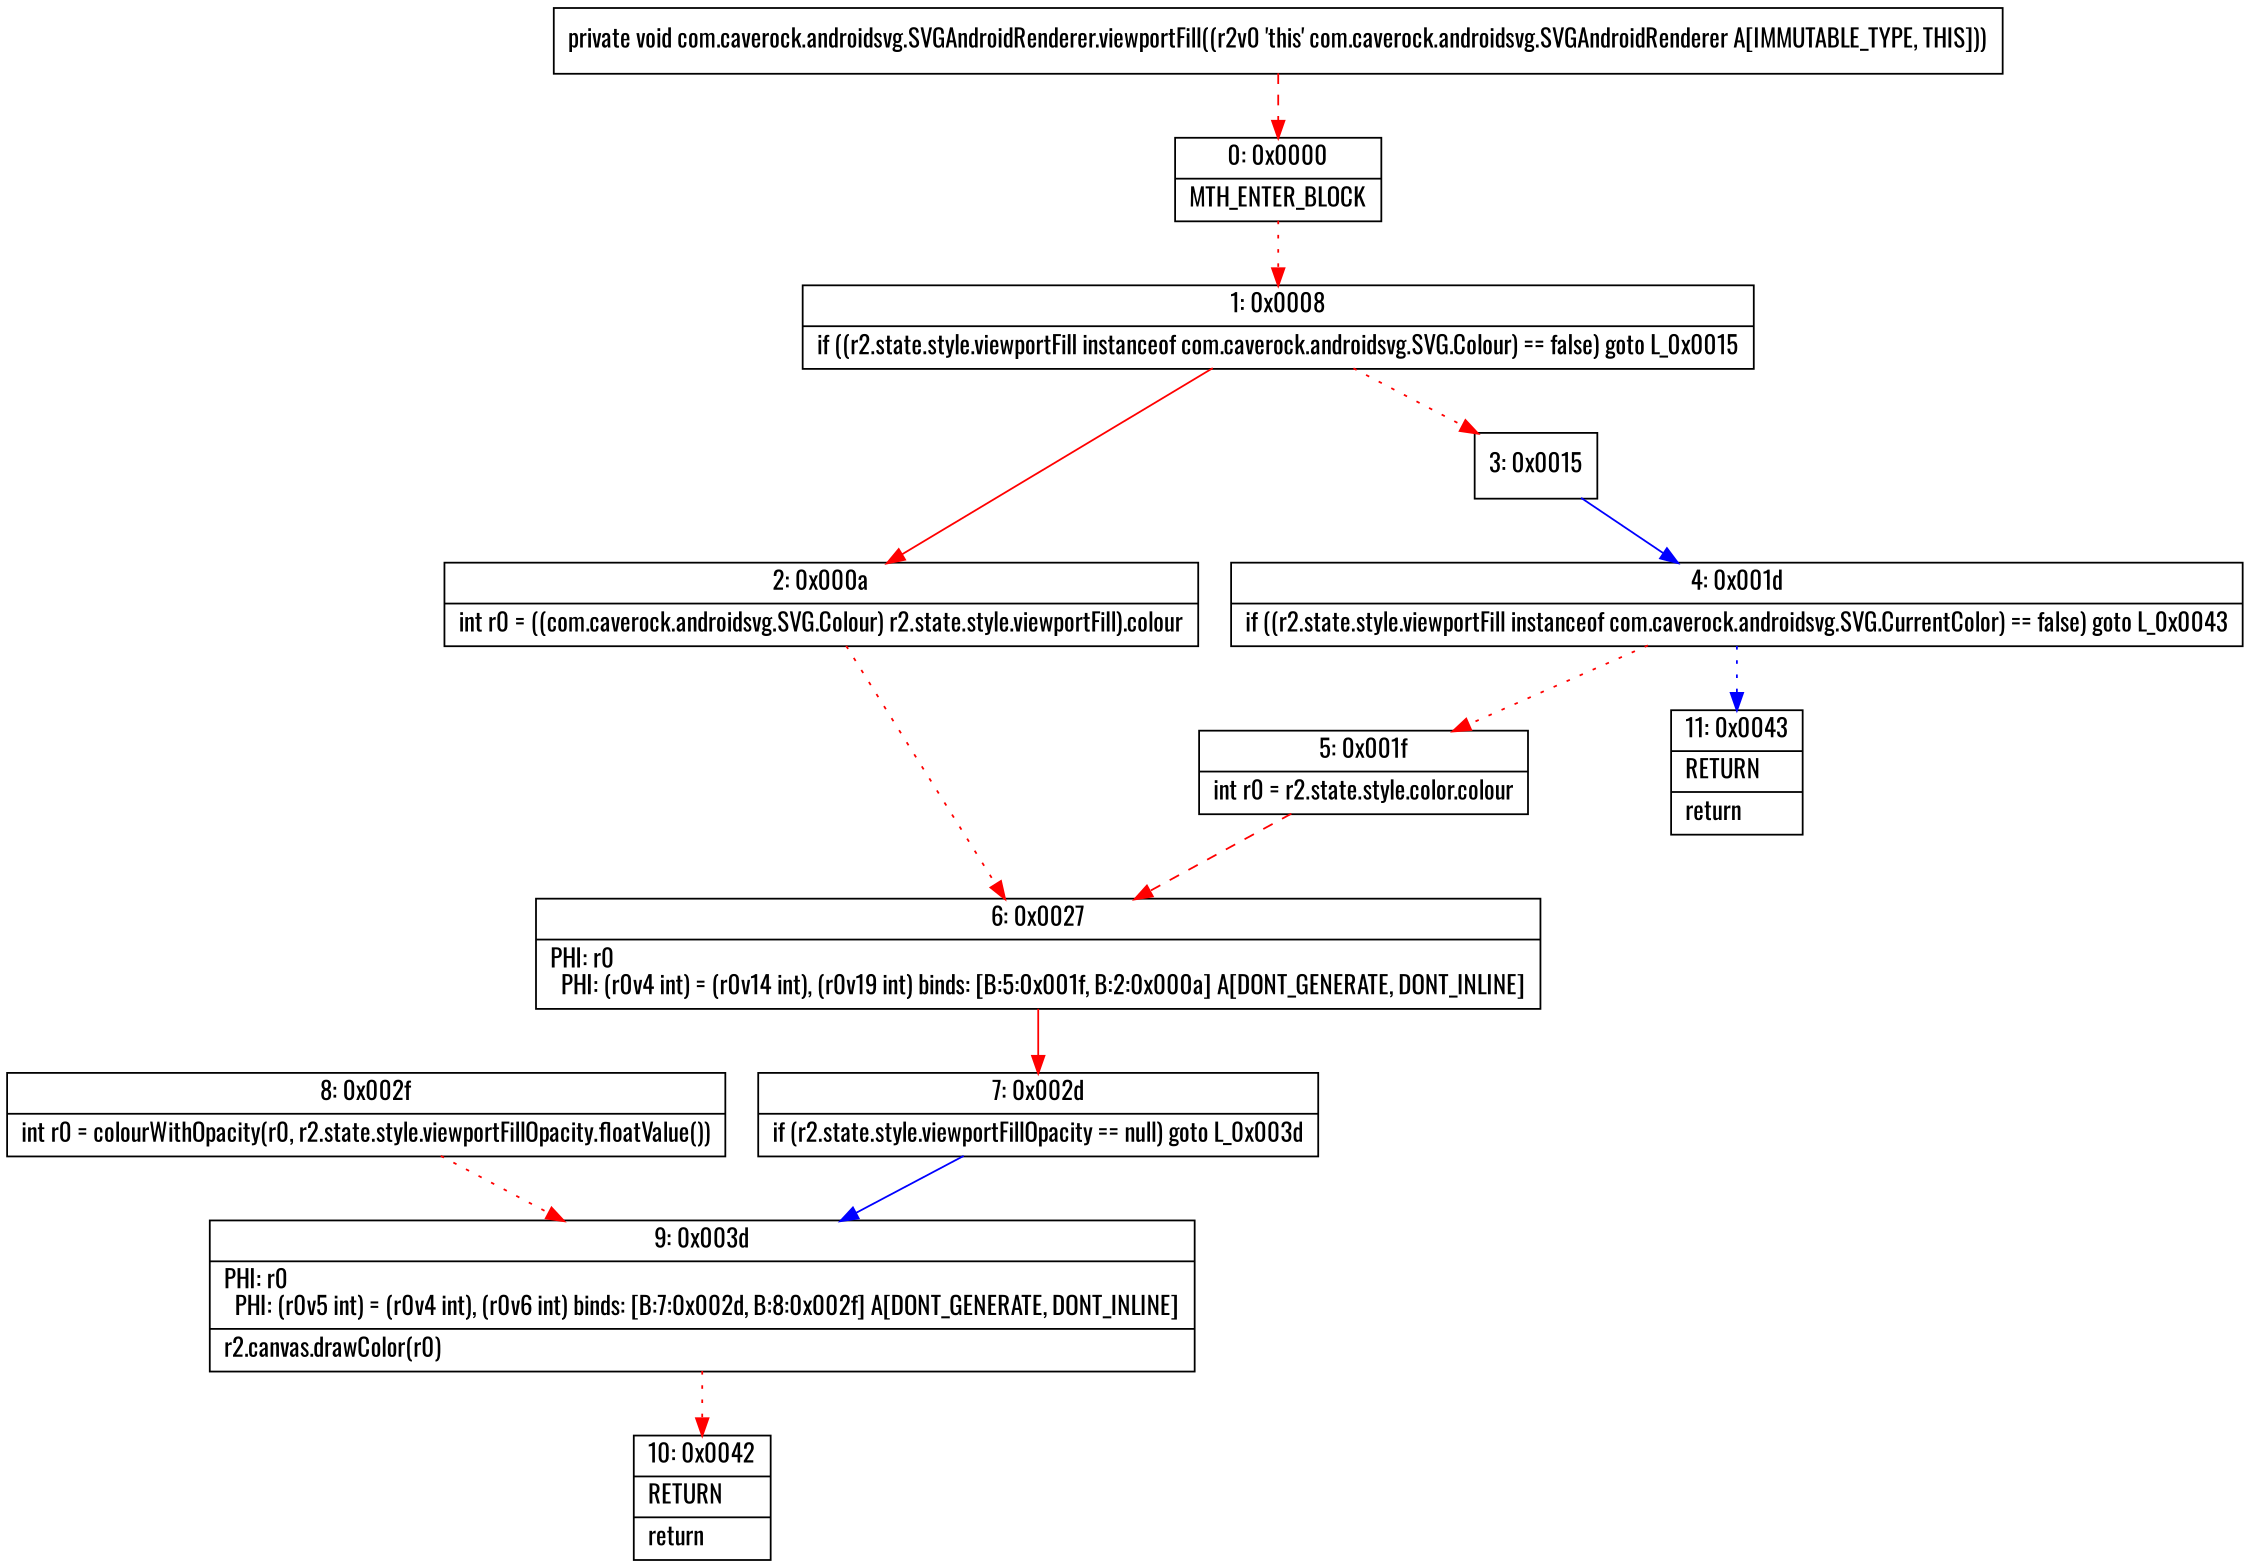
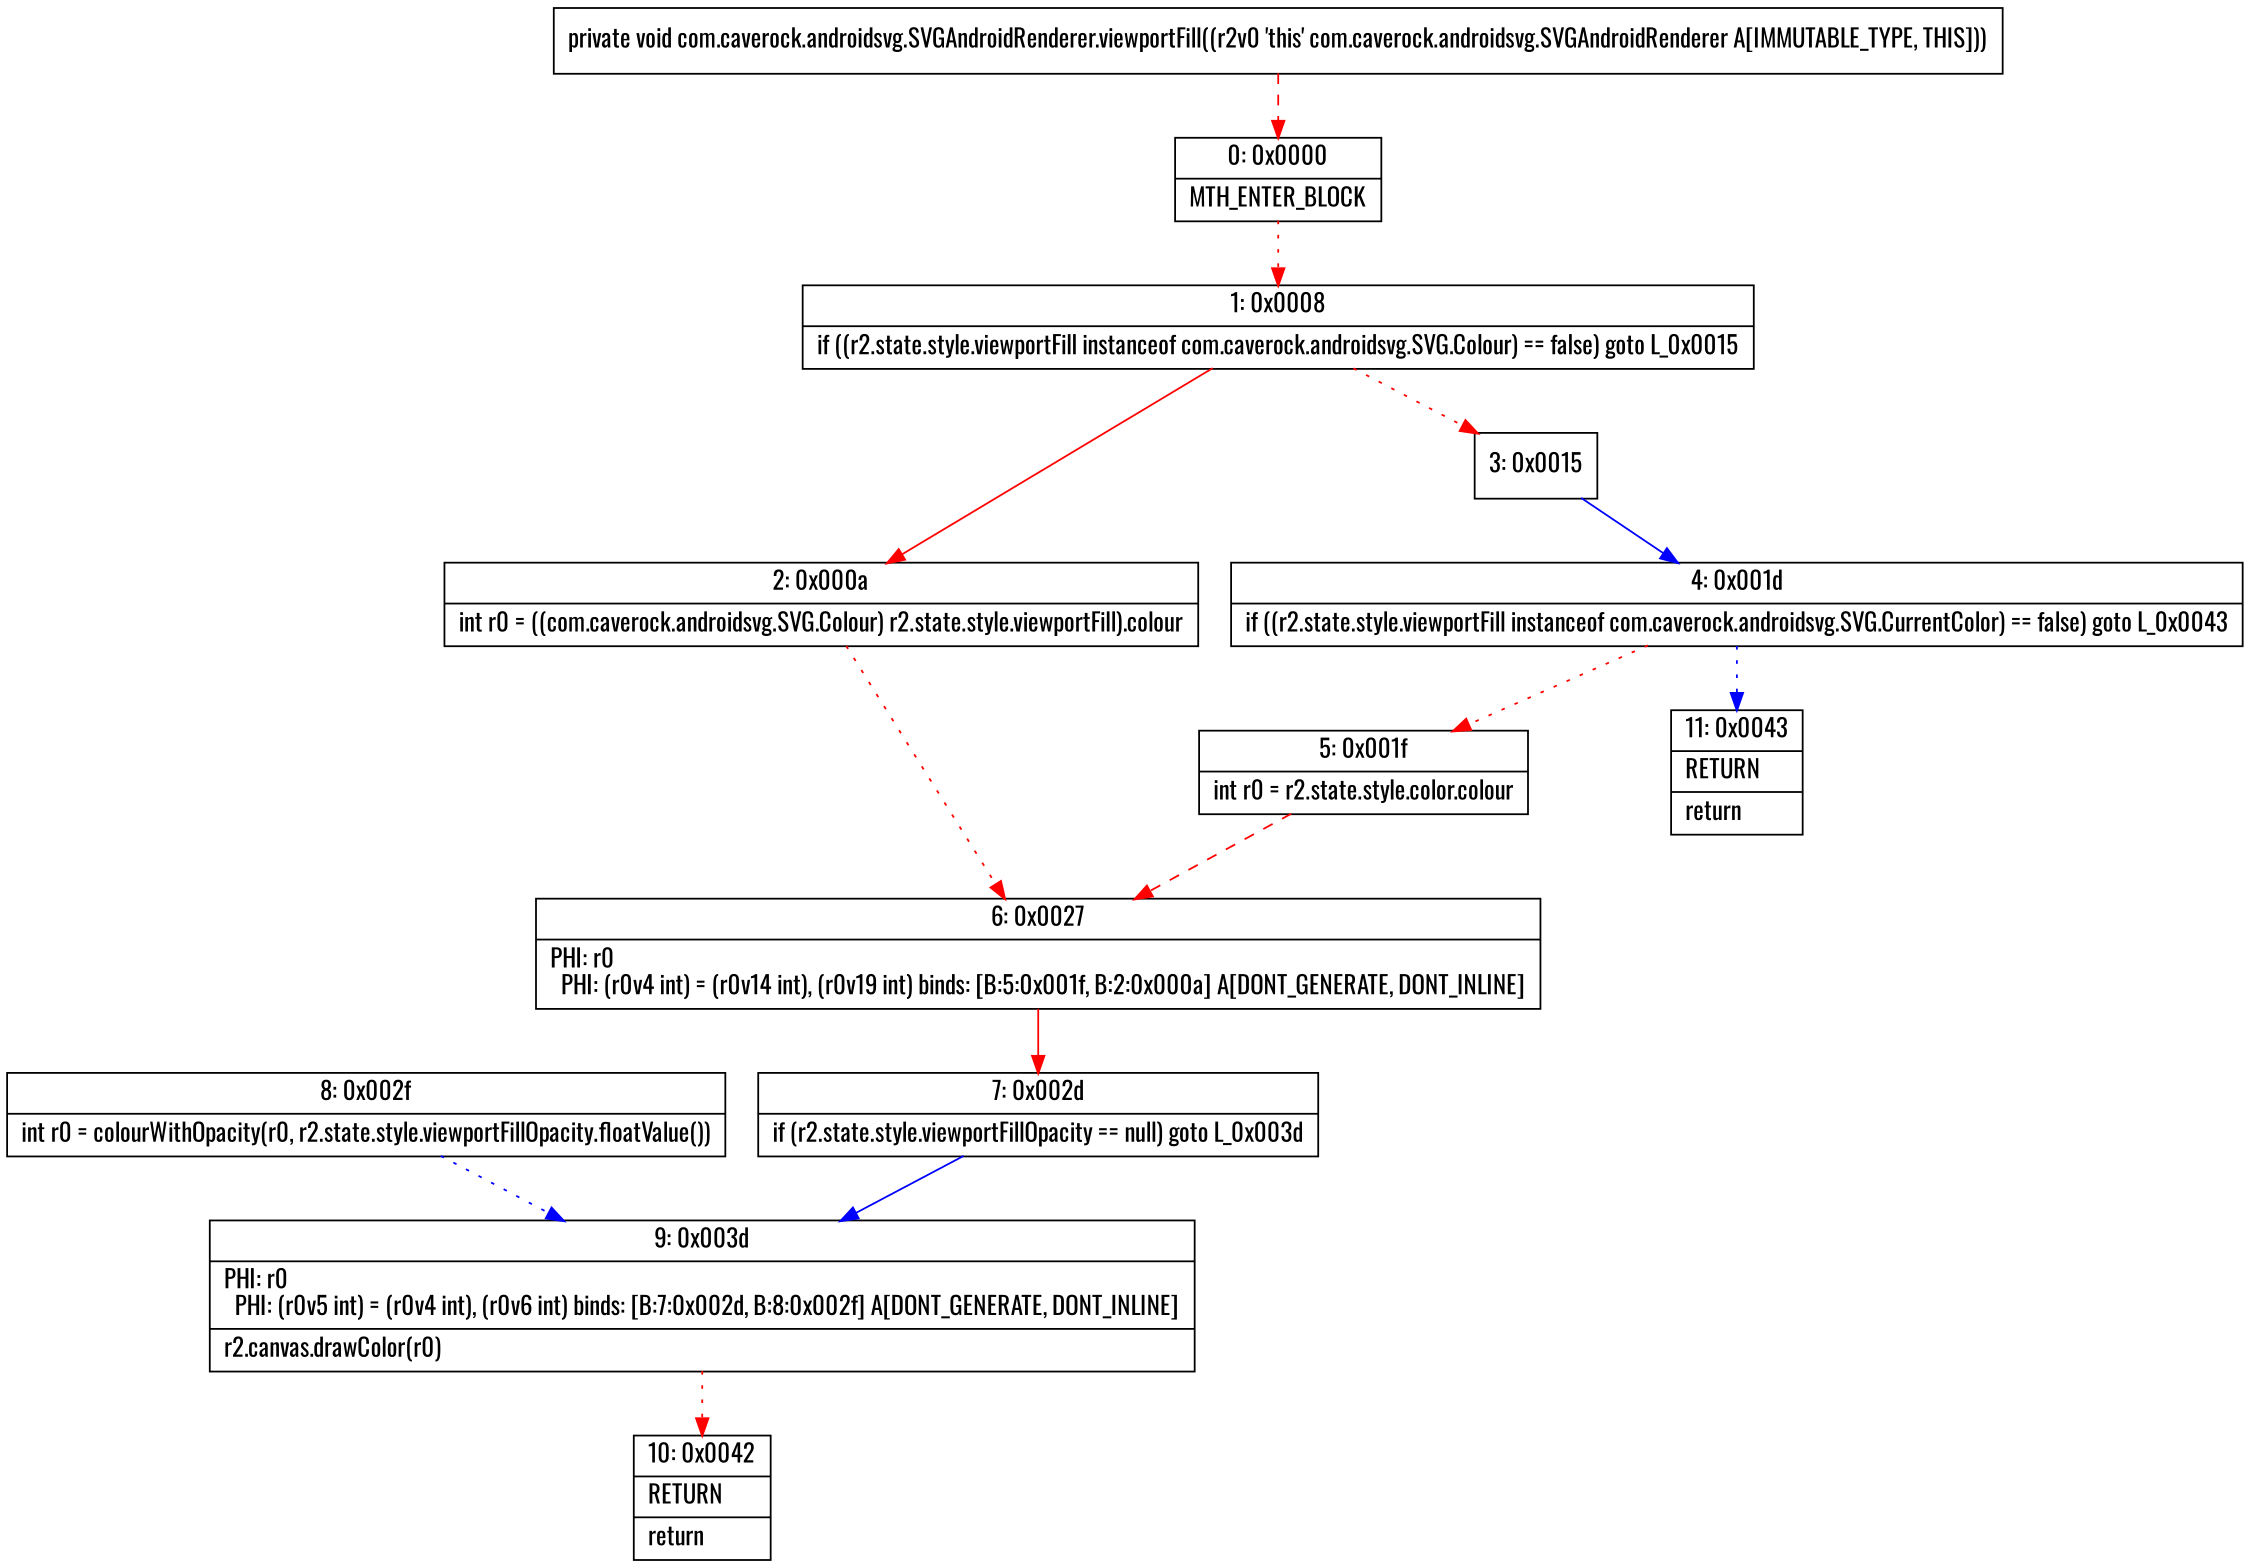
(495, 1184) -> (495, 1184)
